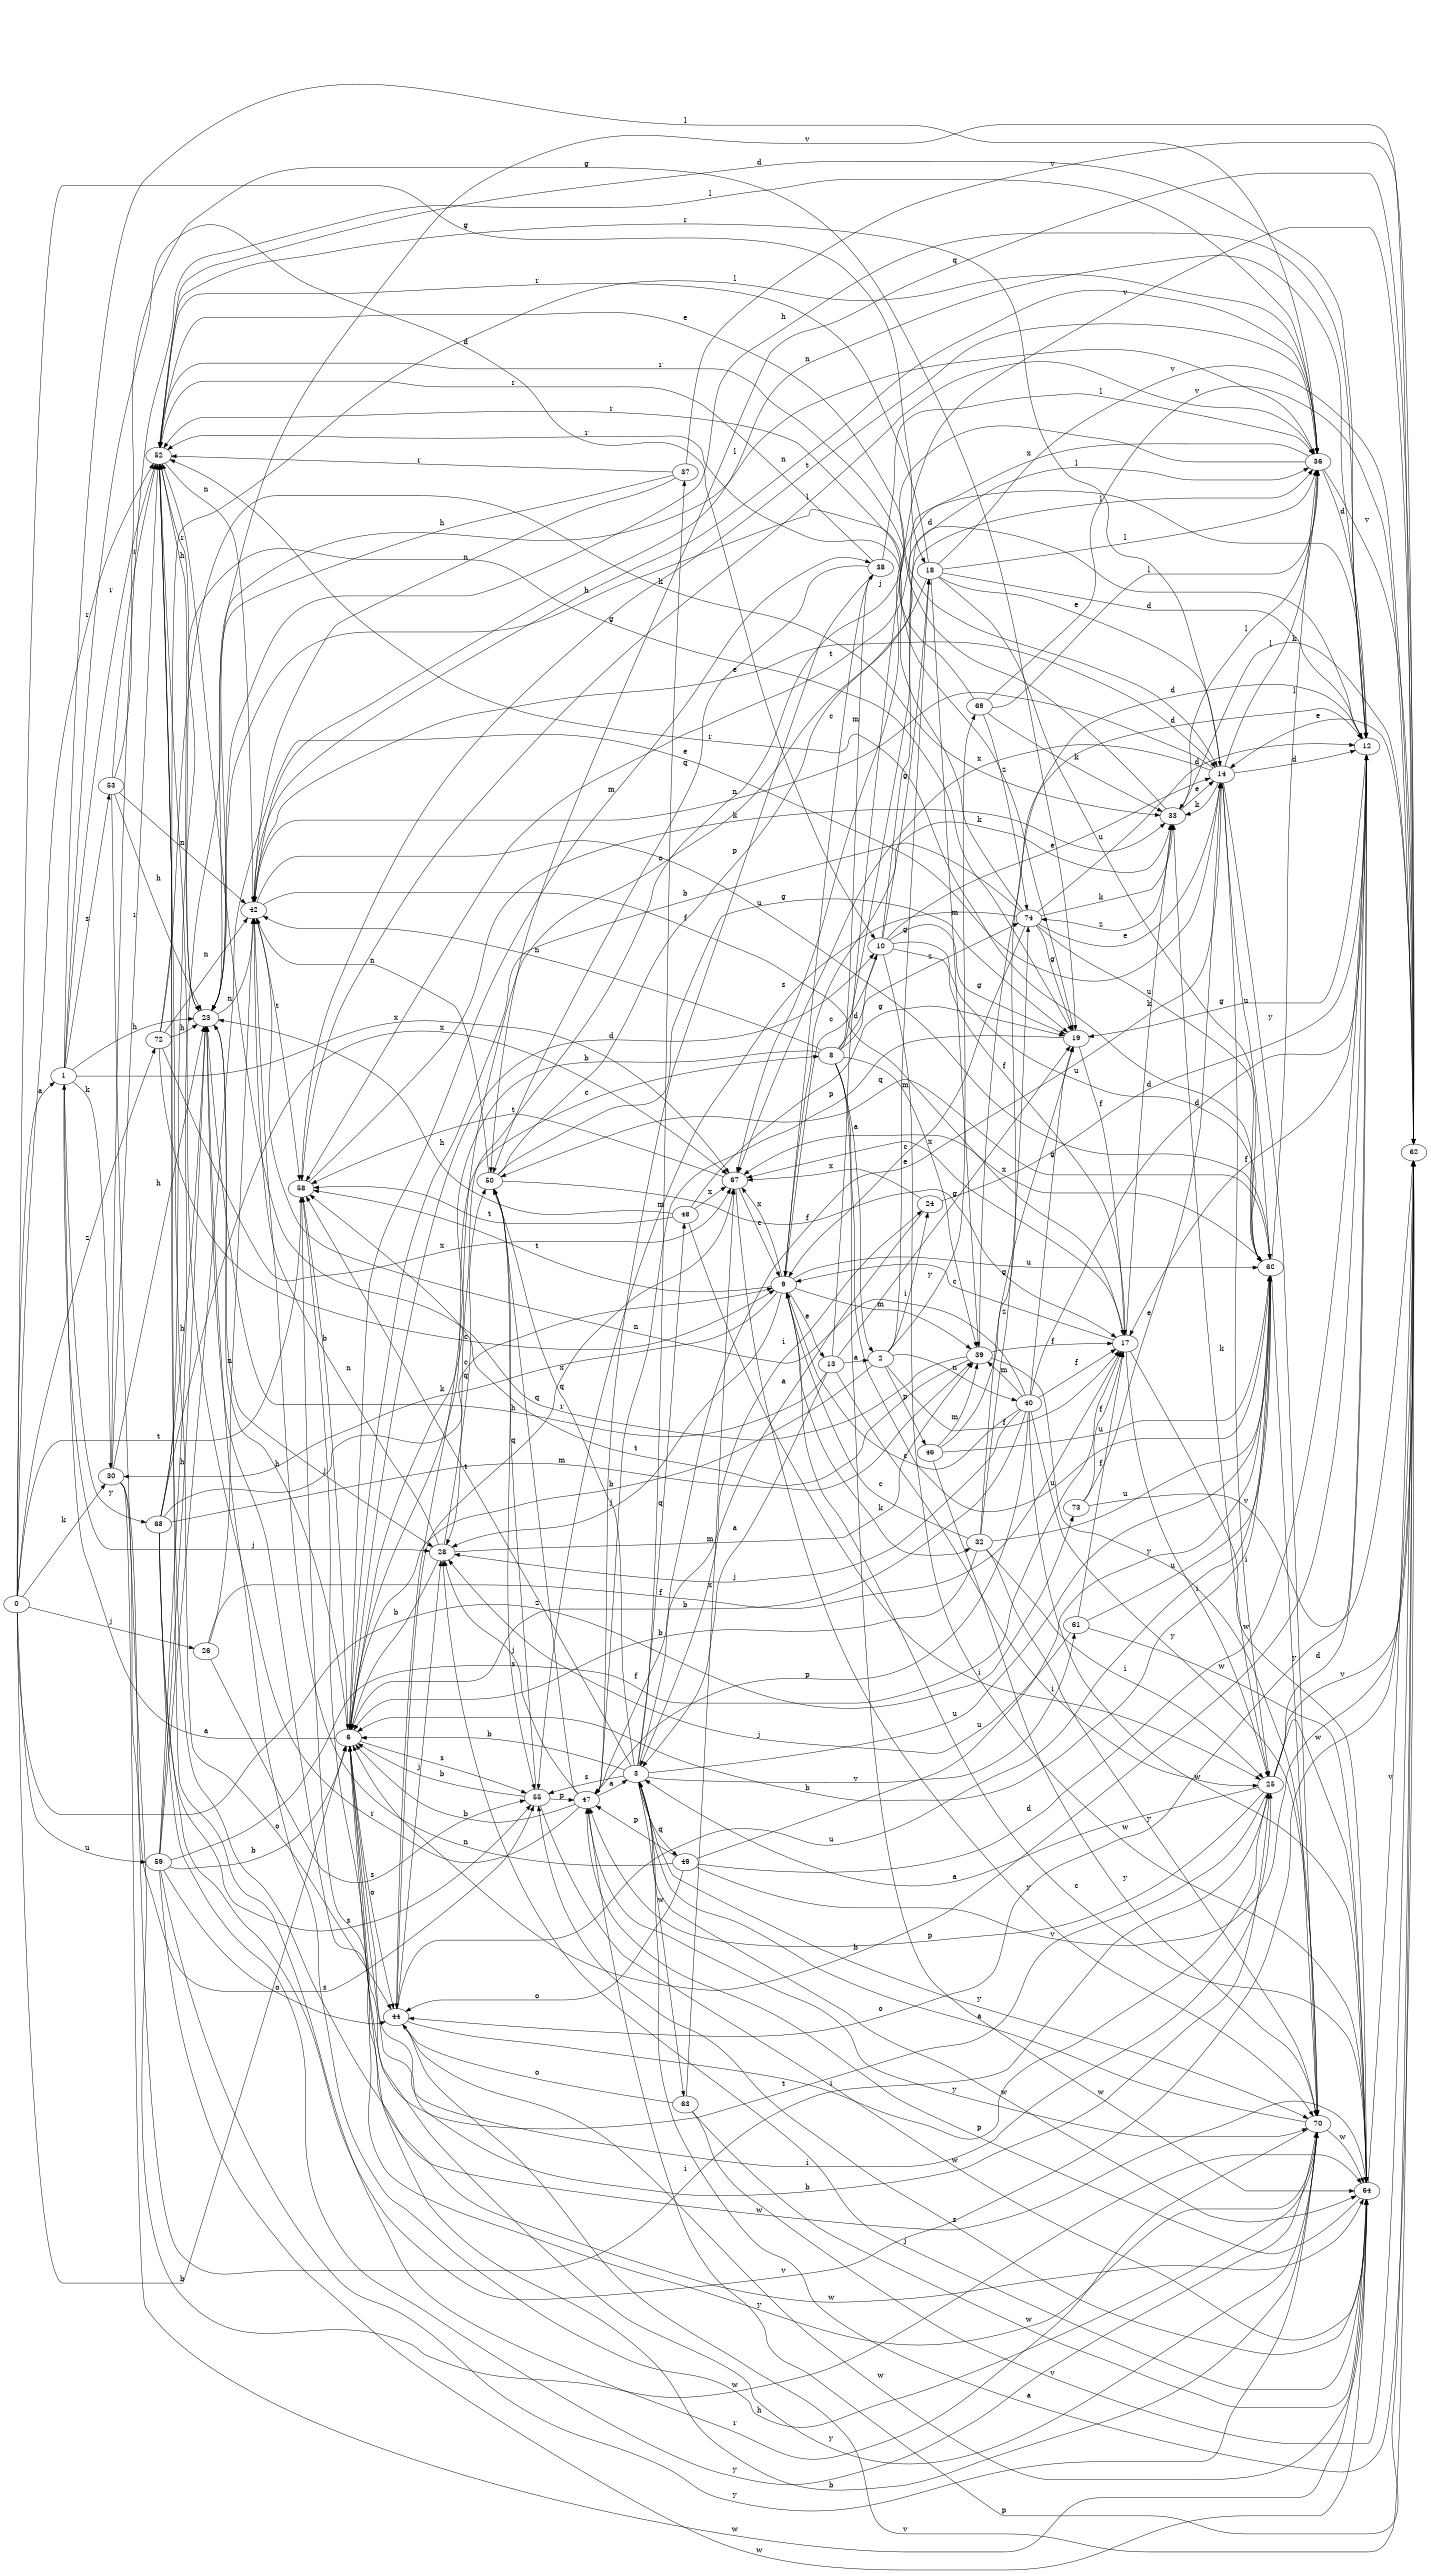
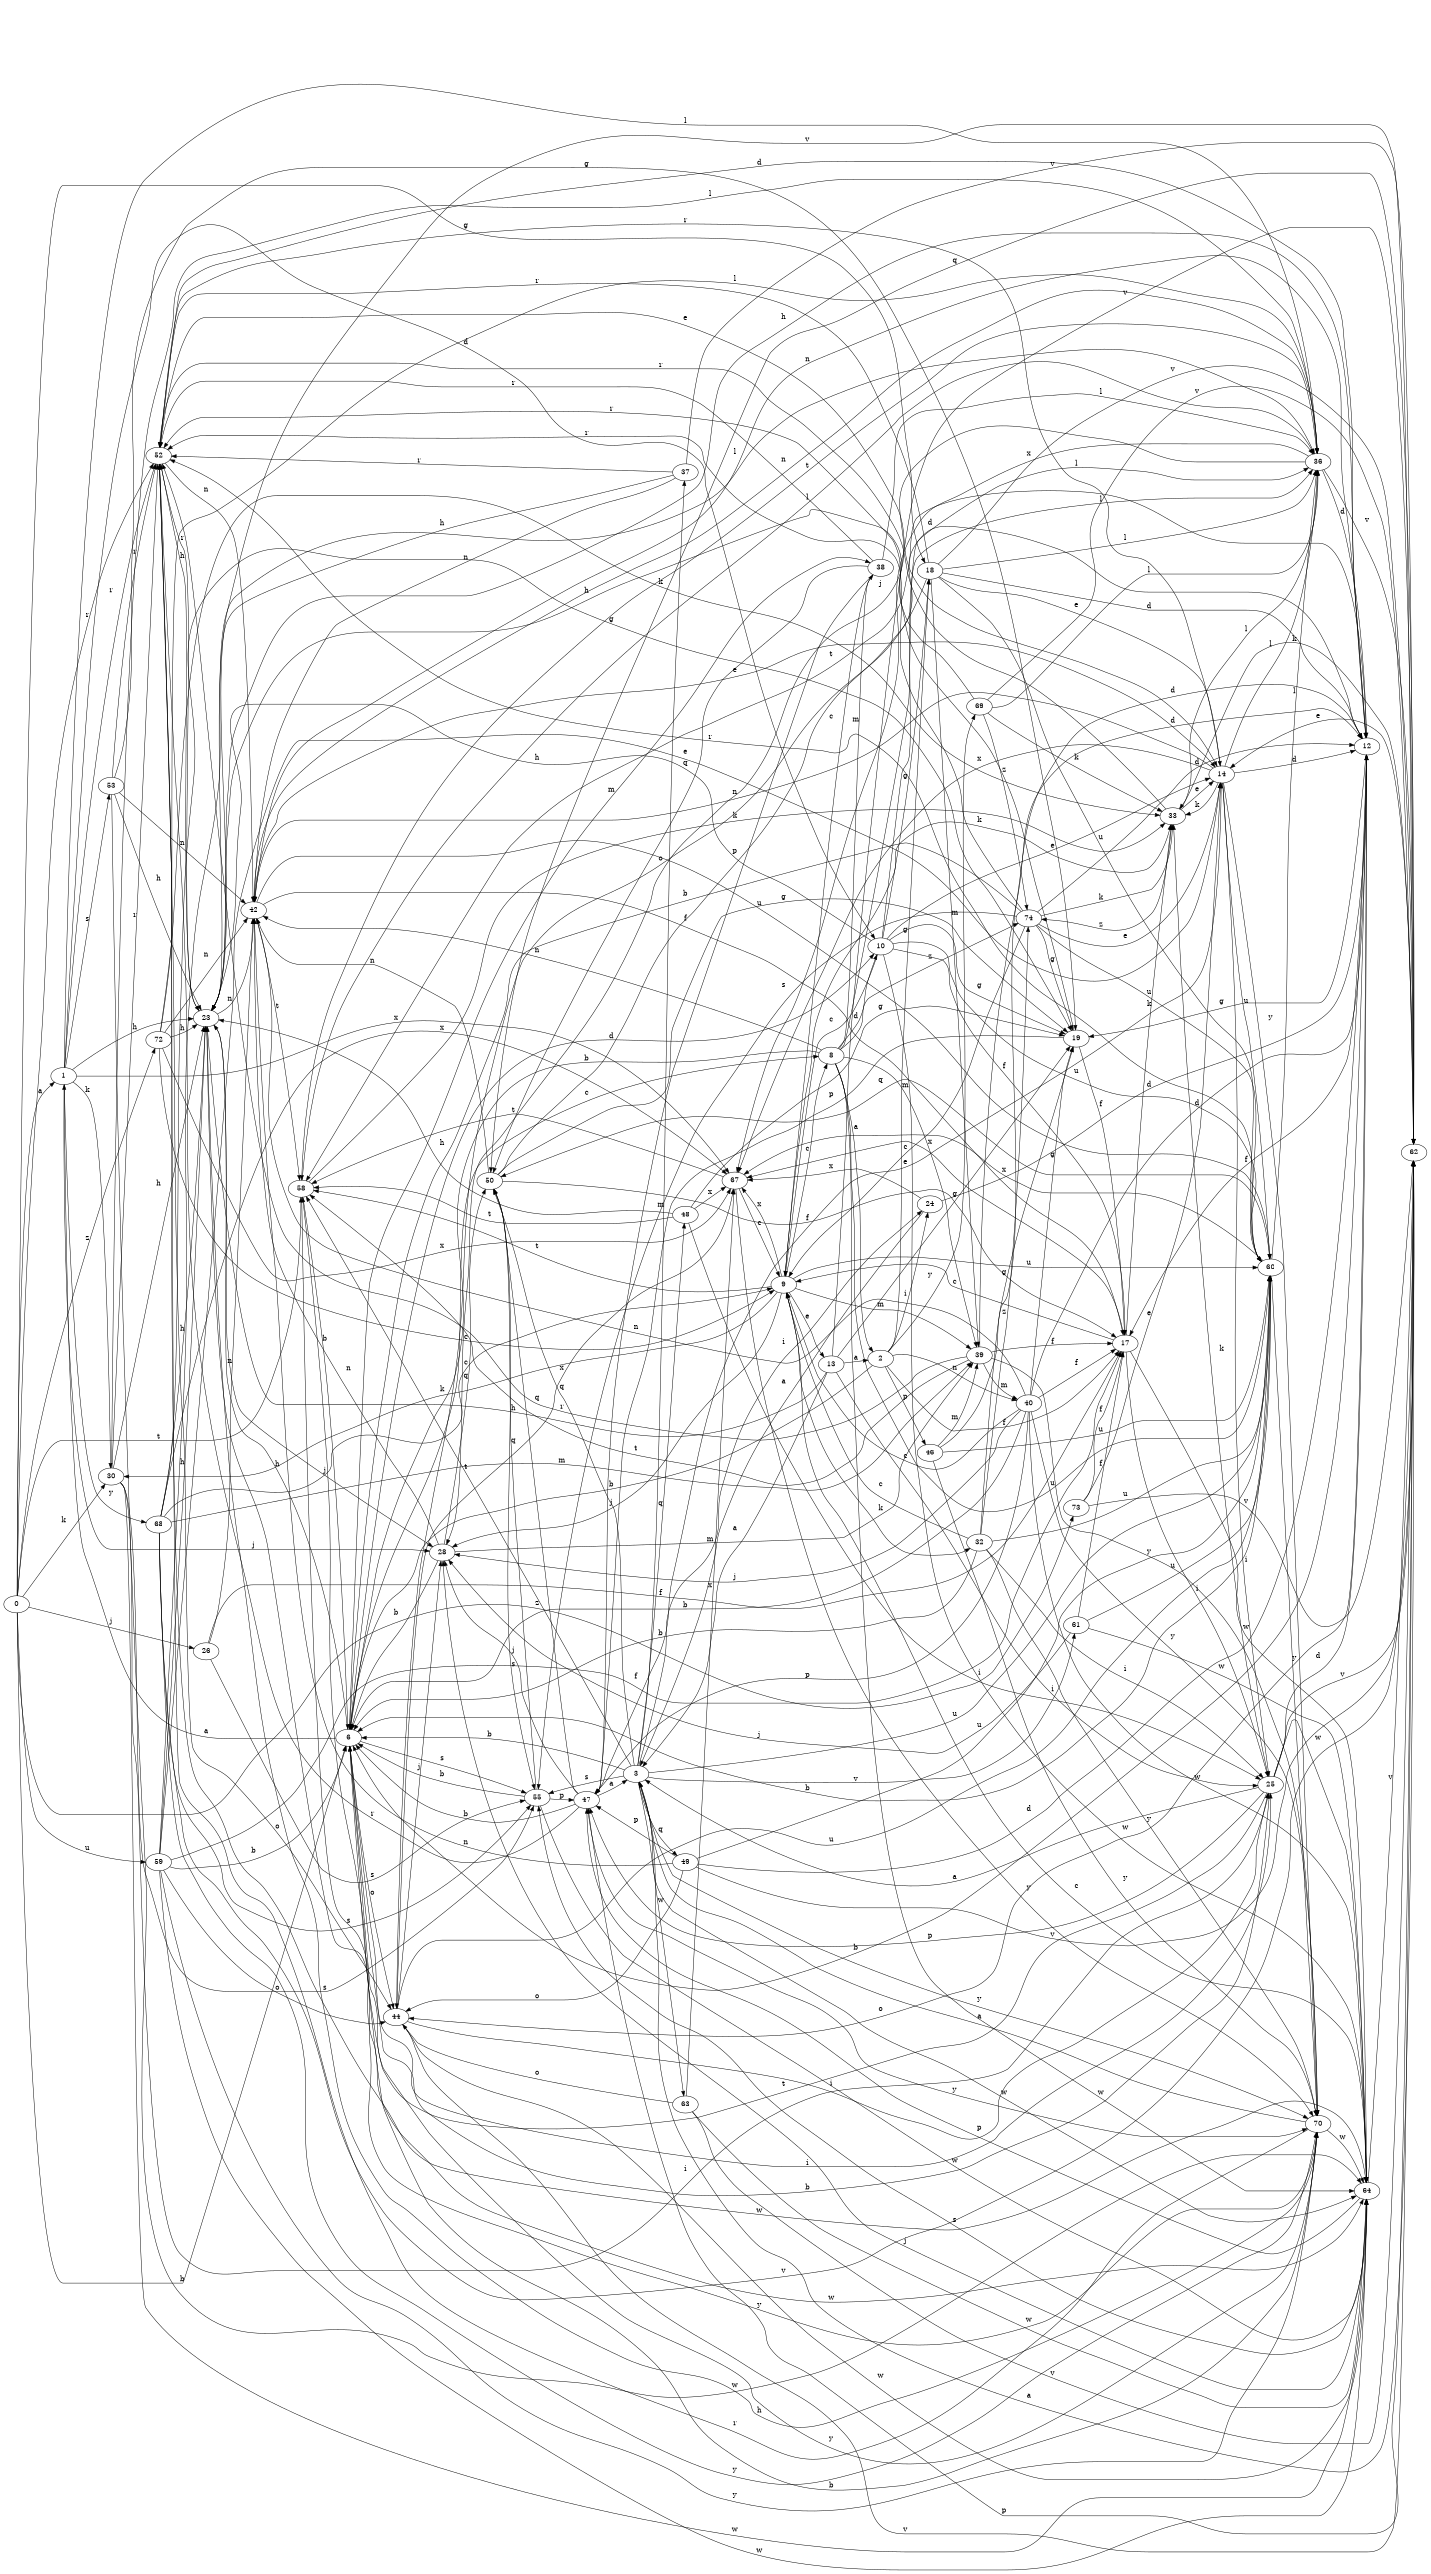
none -> (443, 734)
none -> (807, 1172)
(1007, 1380) -> (995, 1383)
